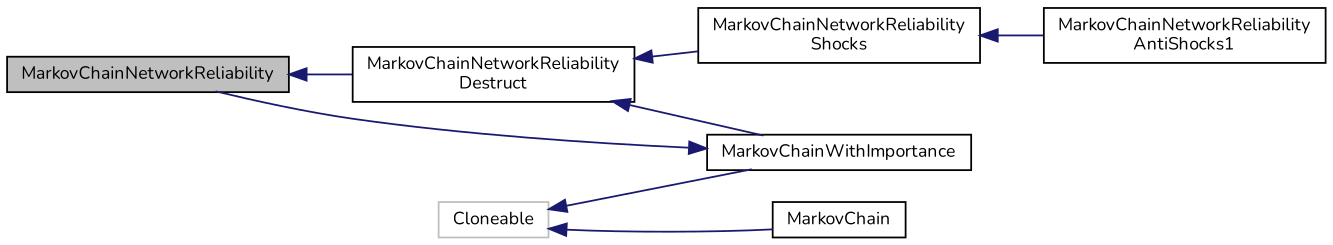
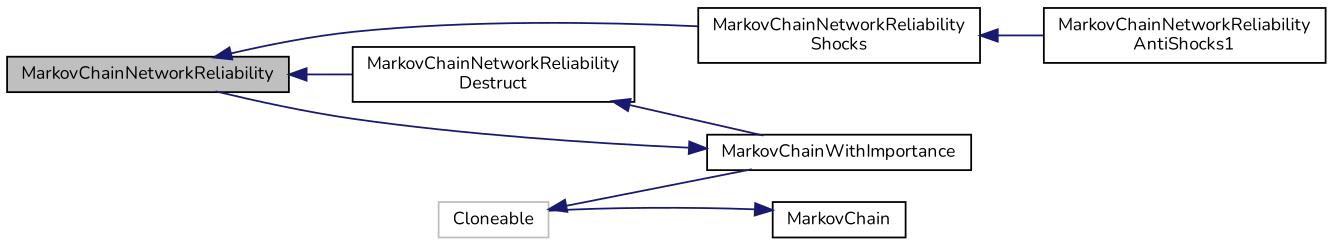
(675, 54) -> (463, 25)
(670, 232) -> (652, 208)
